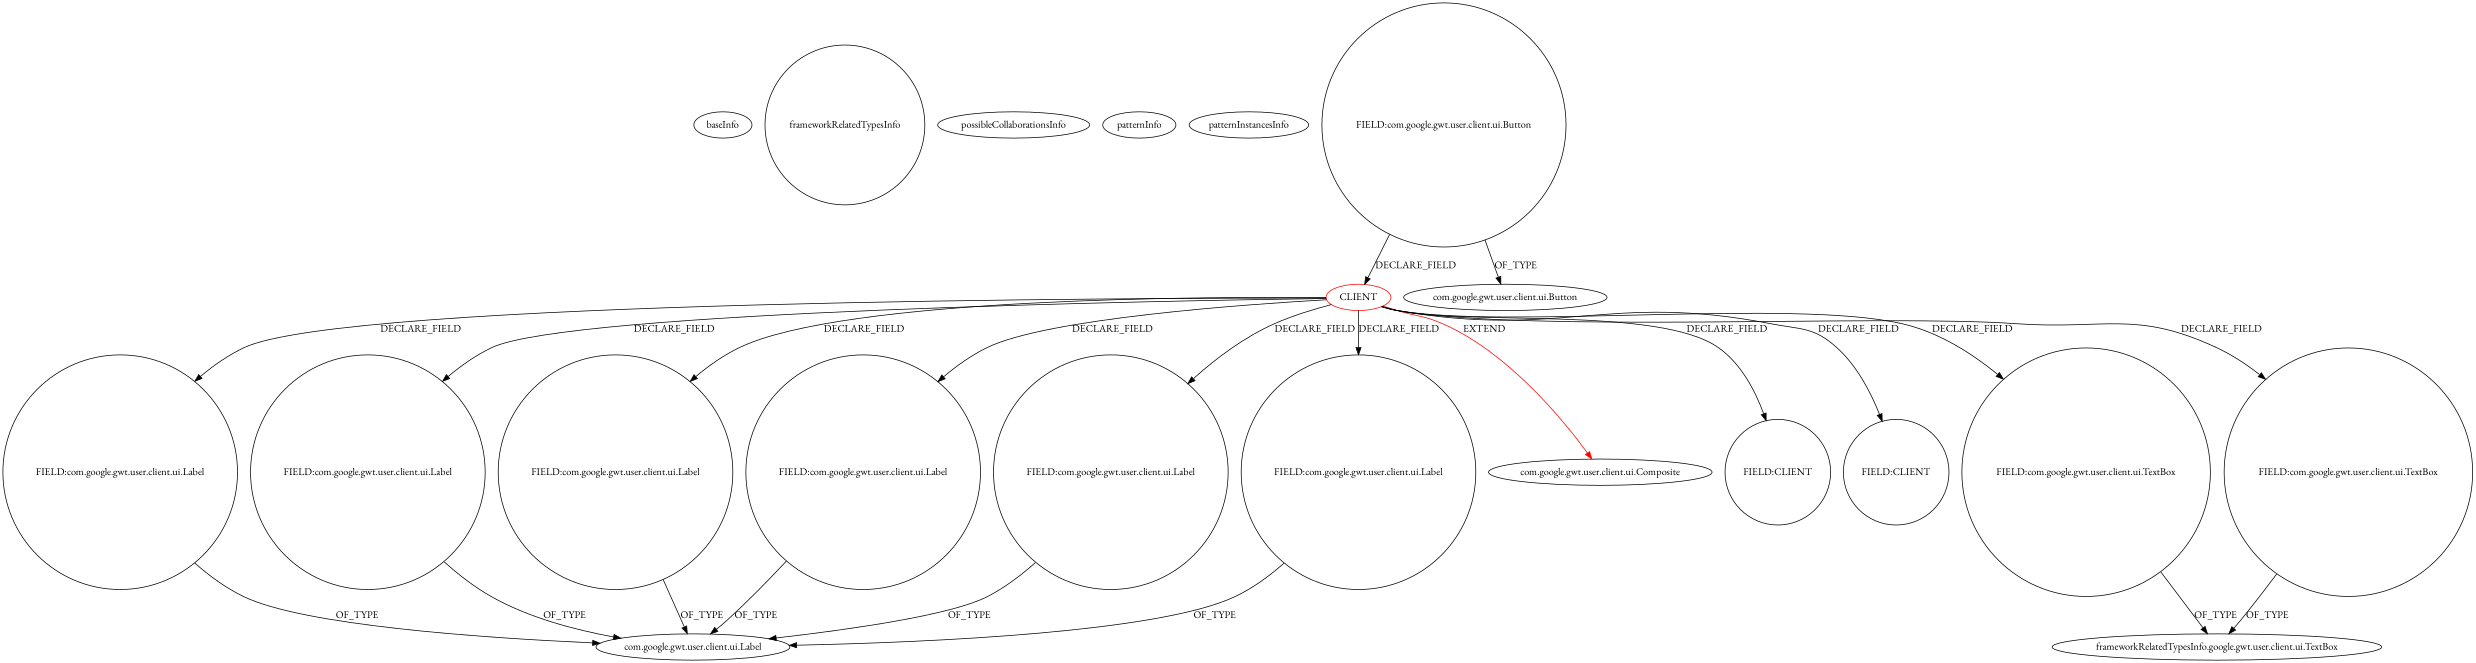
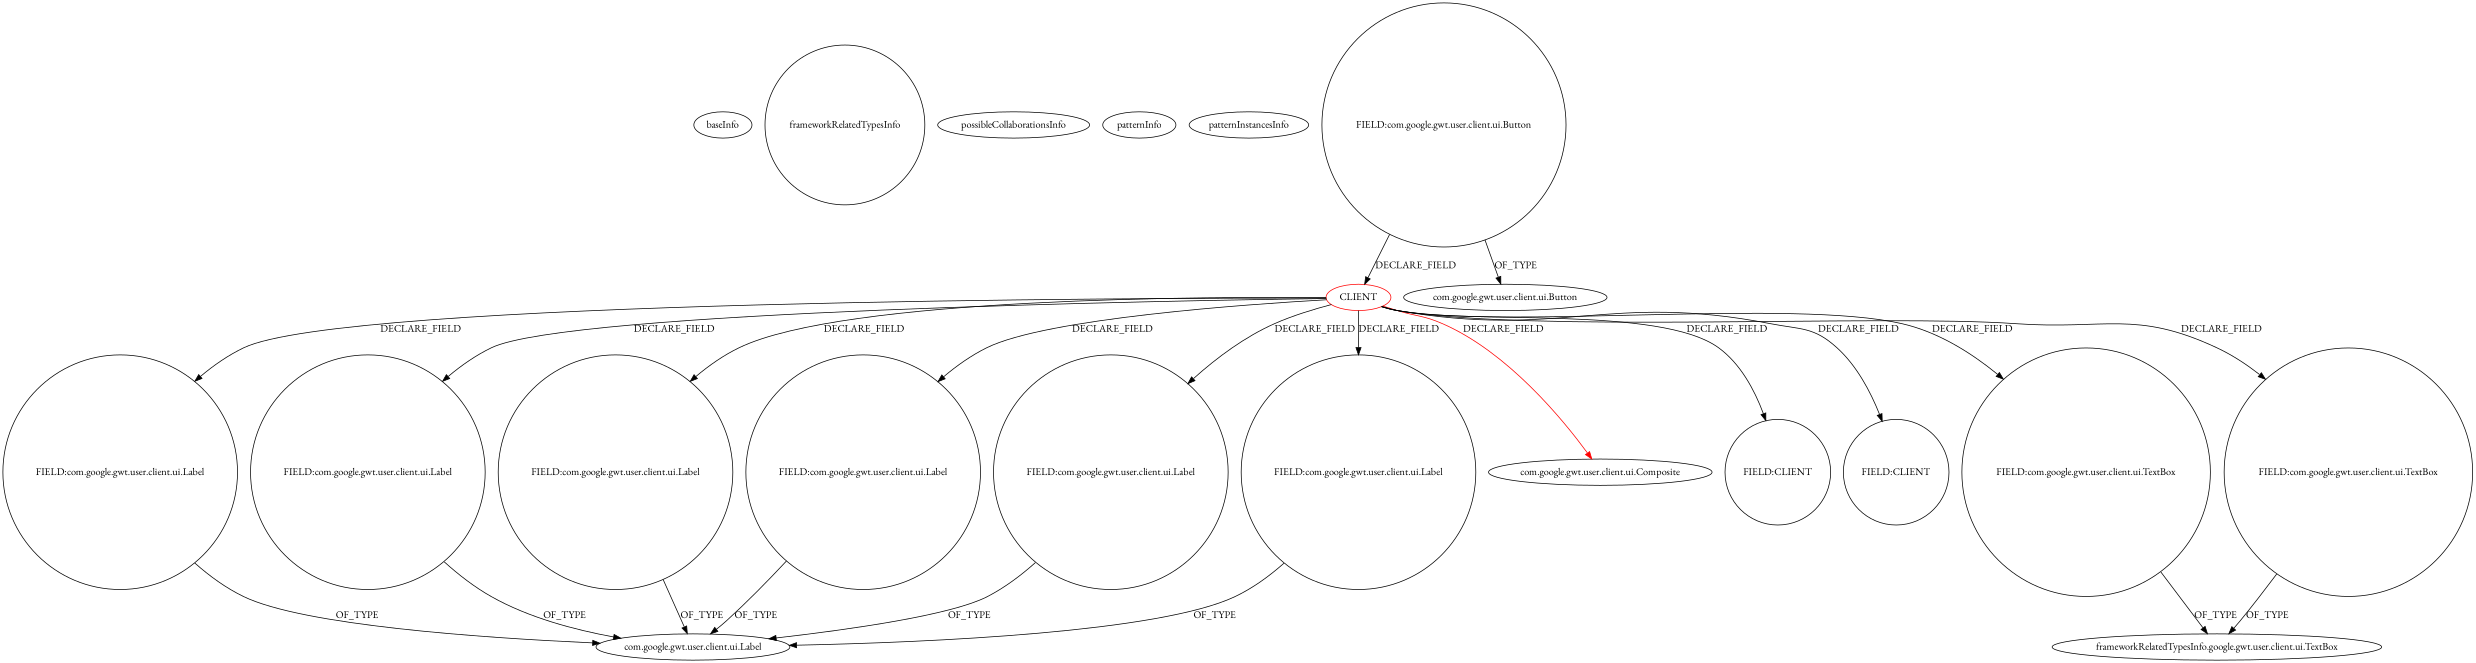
(1484, 329) -> (1503, 329)
